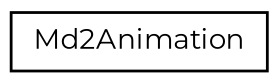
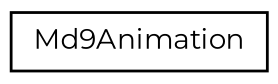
(139, 42) -> (139, 42)
